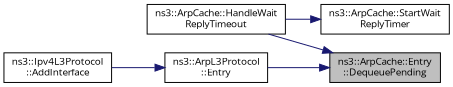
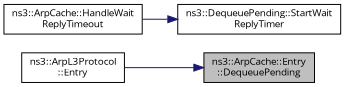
(385, 19) -> (259, 19)
(296, 42) -> none
(58, 68) -> none
